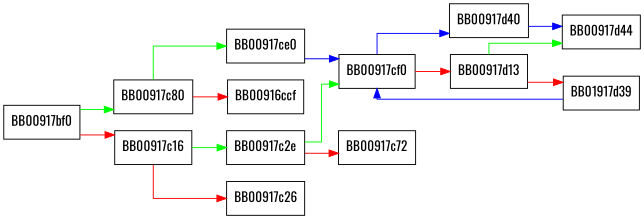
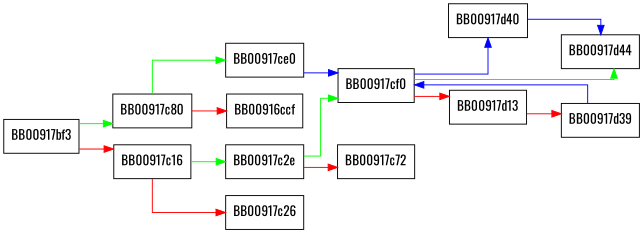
(515, 43) -> (515, 79)
(601, 93) -> (600, 120)
(42, 122) -> (41, 136)
